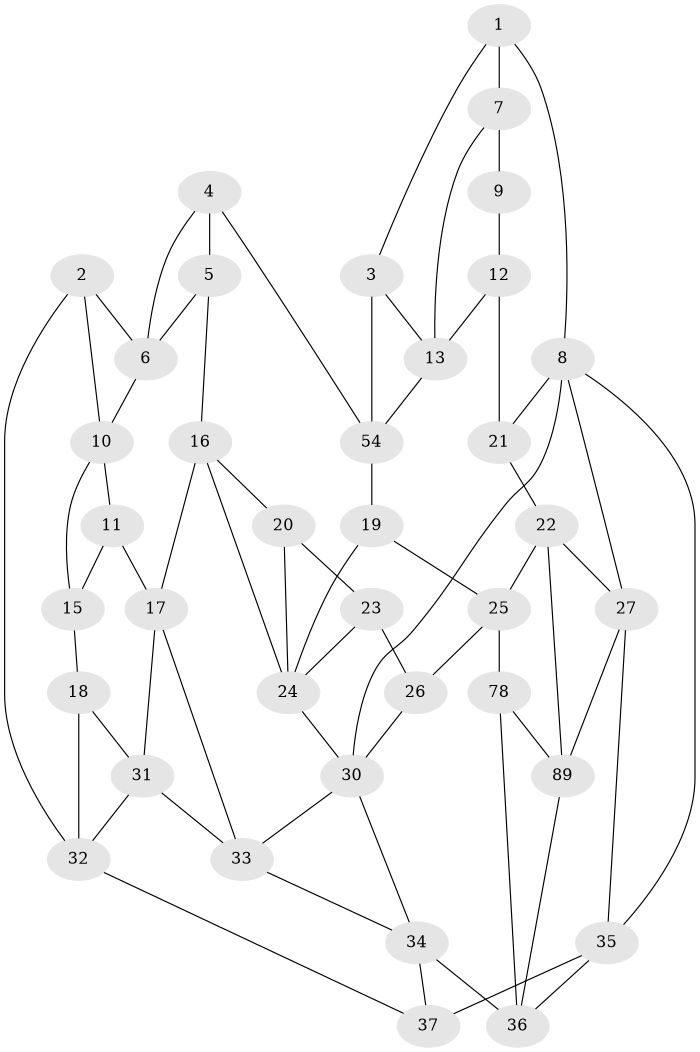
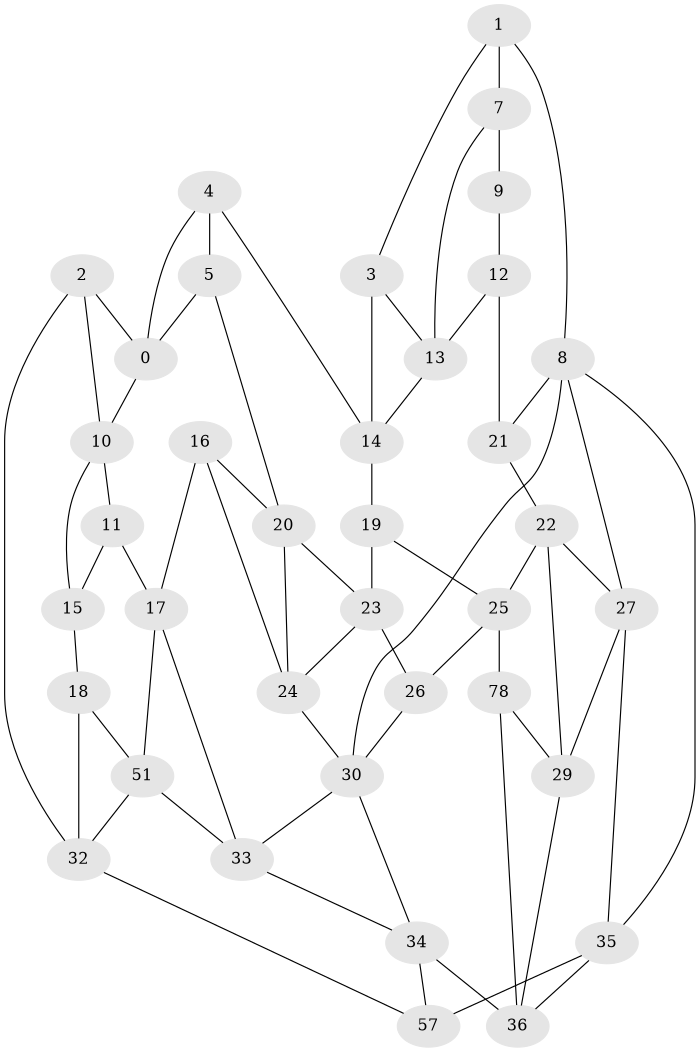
(146, 359) -> (146, 359)
(205, 359) -> (247, 401)
(372, 442) -> (372, 442)
(321, 606) -> (372, 568)
(142, 776) -> (142, 776)
(563, 776) -> (563, 776)
(429, 1026) -> (429, 1026)
